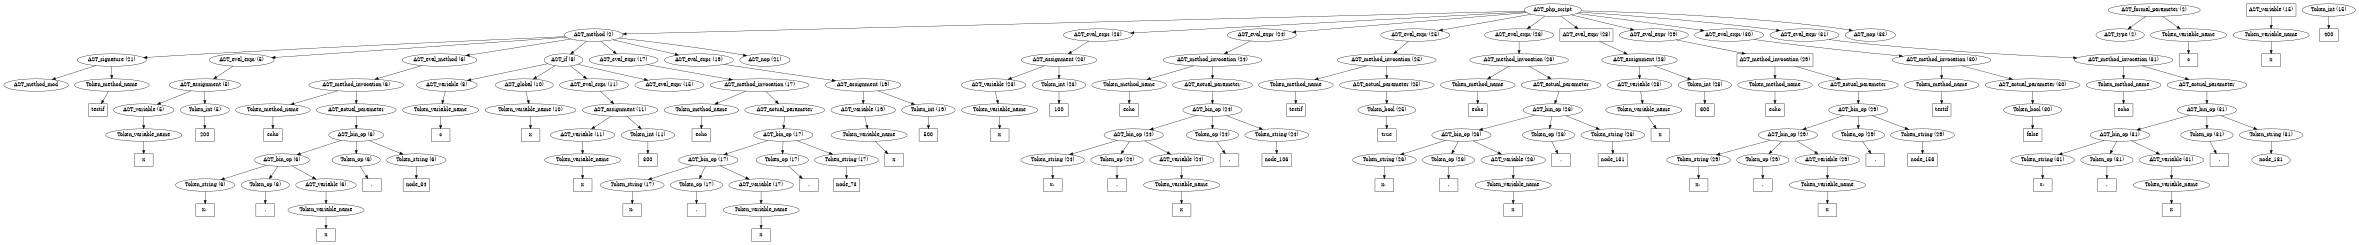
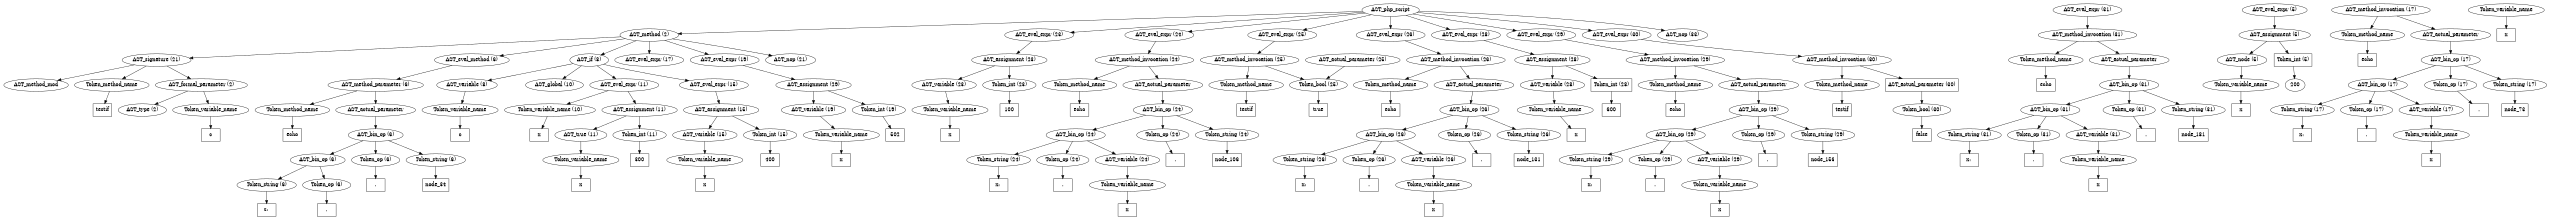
(2271, 10) -> (705, 135)
(1678, 20) -> none
(1586, 35) -> (1466, 35)
(421, 47) -> none
(1775, 60) -> (1675, 60)
(1387, 71) -> (1283, 72)
none -> (177, 72)
(688, 72) -> none
(356, 85) -> (376, 85)
(863, 85) -> (814, 85)
(1705, 85) -> (1611, 85)
(2033, 85) -> (1922, 85)
(527, 96) -> (589, 97)
(144, 110) -> (2242, 60)
(205, 110) -> (2293, 60)
none -> (721, 110)
(205, 135) -> (2295, 85)
(583, 135) -> (581, 135)
(928, 135) -> (895, 135)
(2271, 160) -> (2193, 135)
(326, 185) -> none
